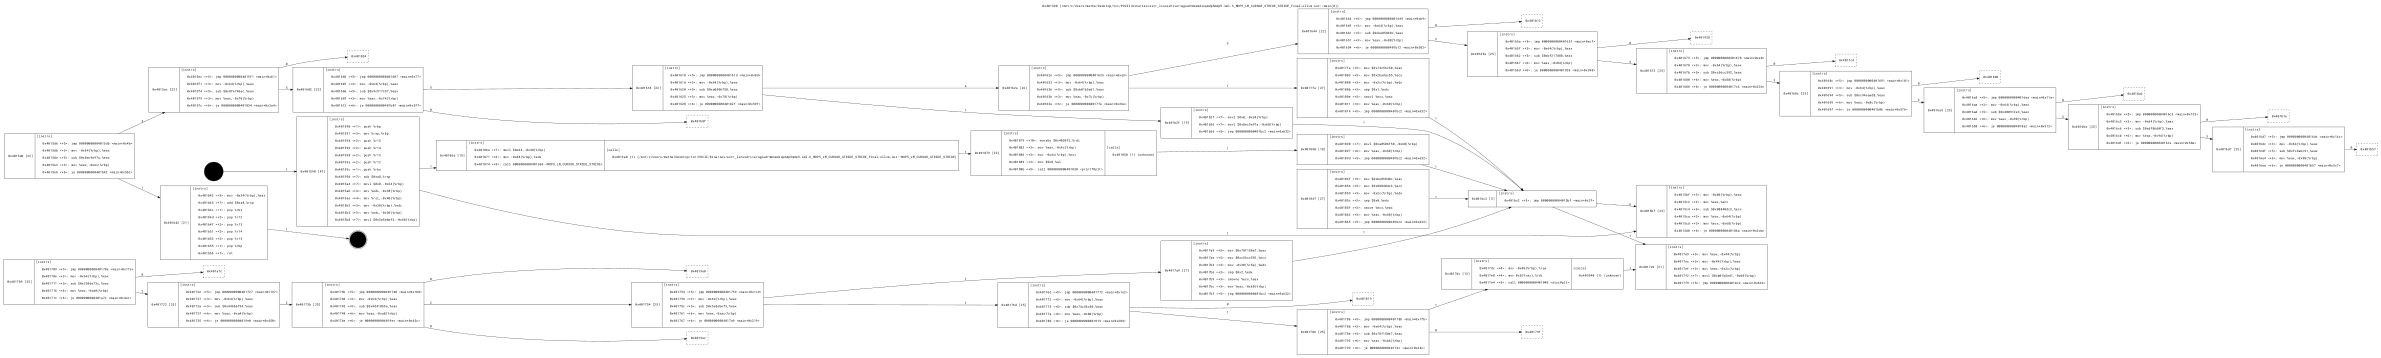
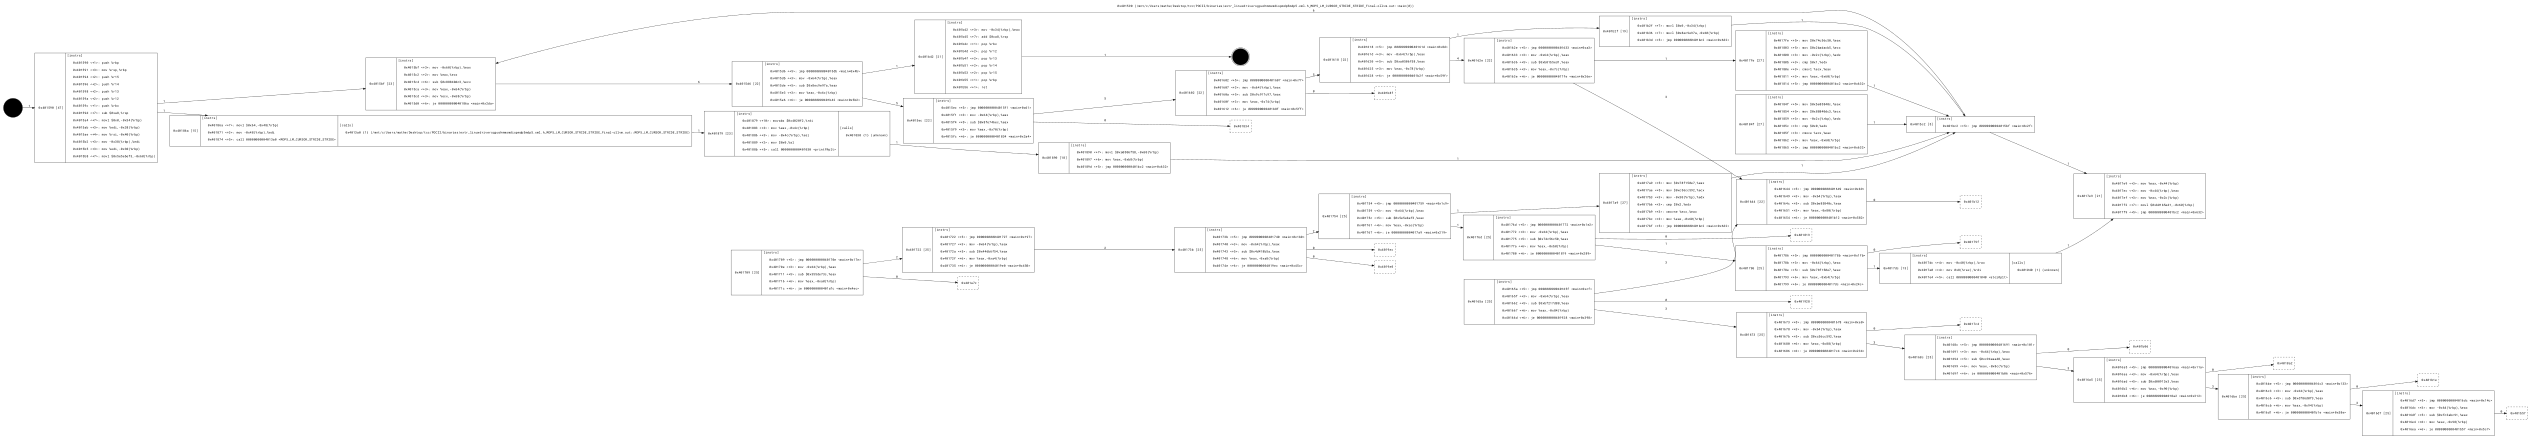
(1446, 43) -> (1684, 279)
none -> (613, 84)
